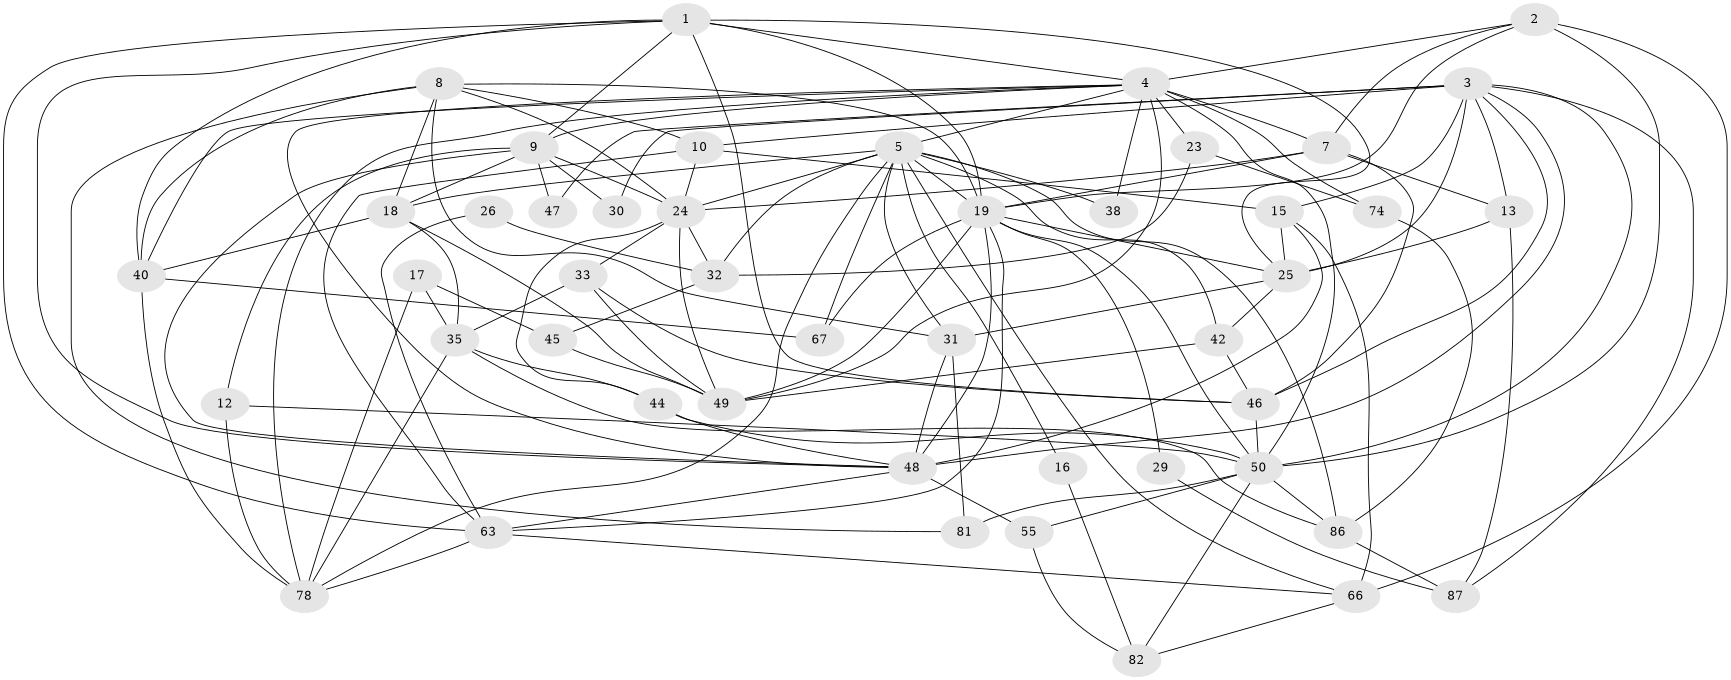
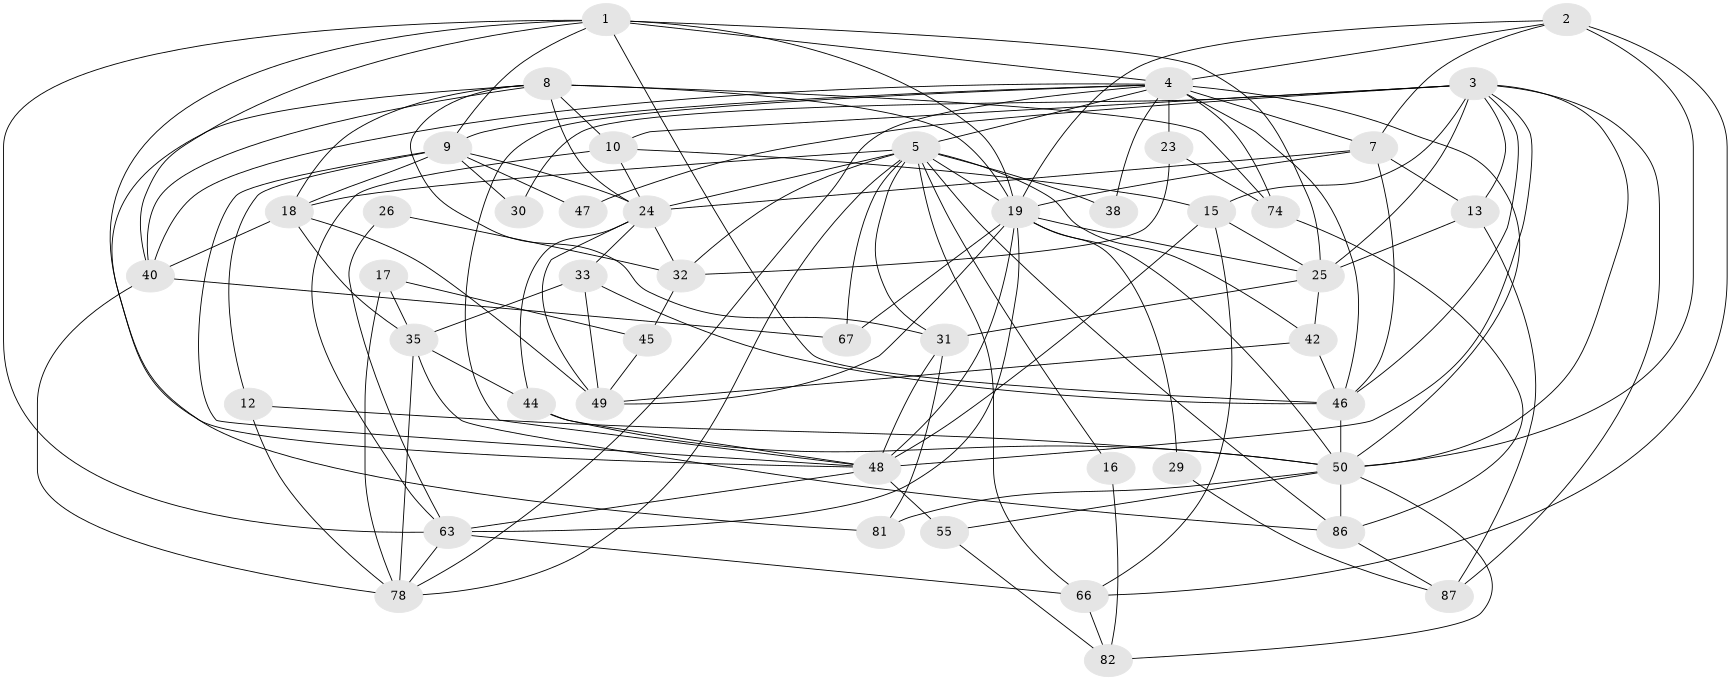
none -> (1113, 116)
(1010, 294) -> (1331, 209)
